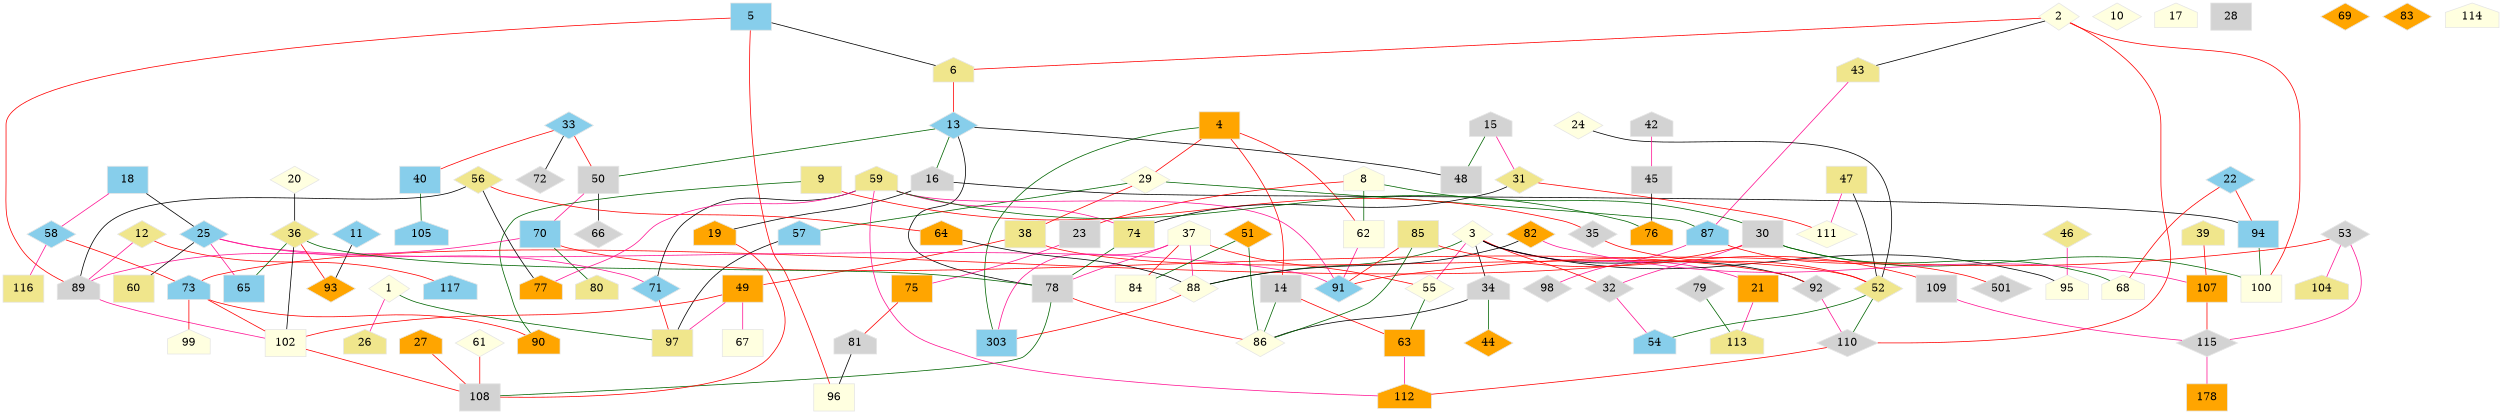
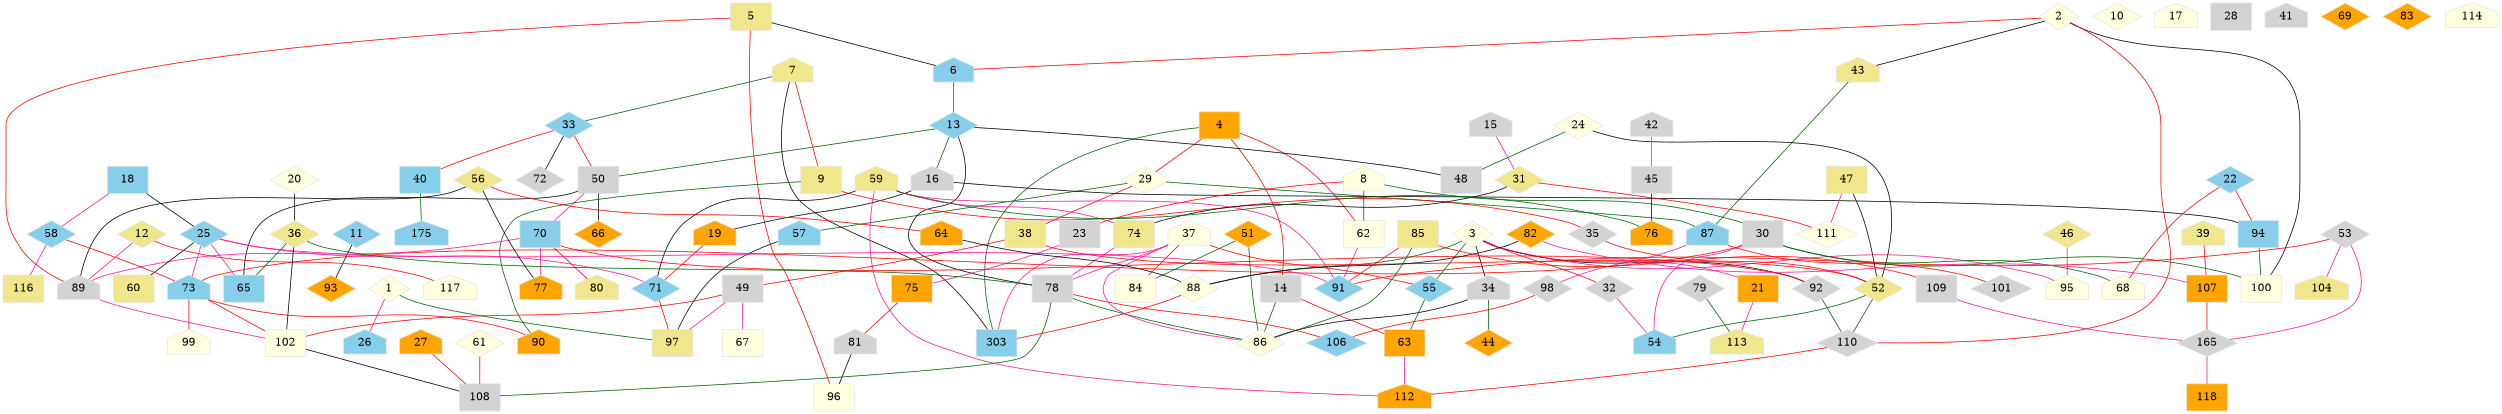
(751, 17) -> (751, 17)
none -> (2286, 17)
none -> (793, 71)
(954, 71) -> (954, 71)
(2279, 71) -> (2279, 71)
(1477, 151) -> (1523, 150)
(1782, 153) -> (1782, 153)
none -> (446, 198)
(667, 220) -> (541, 261)
(422, 234) -> (422, 234)
(598, 234) -> (598, 234)
(1191, 255) -> (1104, 295)
(1898, 255) -> (1898, 255)
(1093, 261) -> (1093, 261)
(1451, 261) -> (1451, 261)
none -> (196, 263)
(571, 264) -> (571, 264)
(1683, 264) -> (1670, 274)
(317, 267) -> none
(450, 289) -> (450, 289)
(743, 289) -> (743, 289)
(1430, 289) -> (1430, 289)
(2001, 289) -> (2001, 289)
(1832, 315) -> (1832, 315)
(1157, 322) -> (1157, 322)
(365, 343) -> (365, 343)
none -> (1337, 343)
(2207, 343) -> (2207, 343)
(383, 370) -> (383, 370)
(725, 379) -> (687, 260)
(2207, 397) -> (2207, 397)
